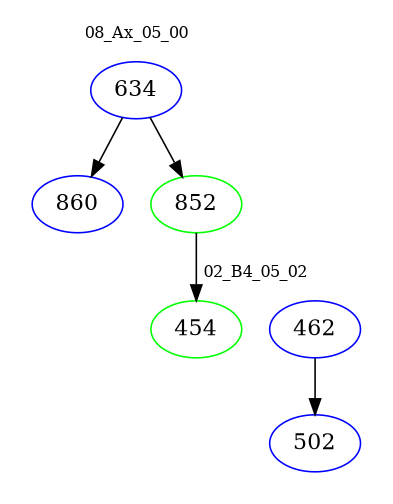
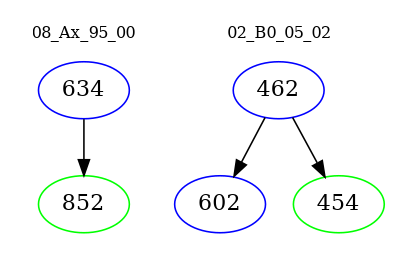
(137, 34) -> (84, 34)
(78, 204) -> none
(196, 268) -> (305, 140)
(256, 273) -> (279, 34)
(315, 443) -> (220, 204)
